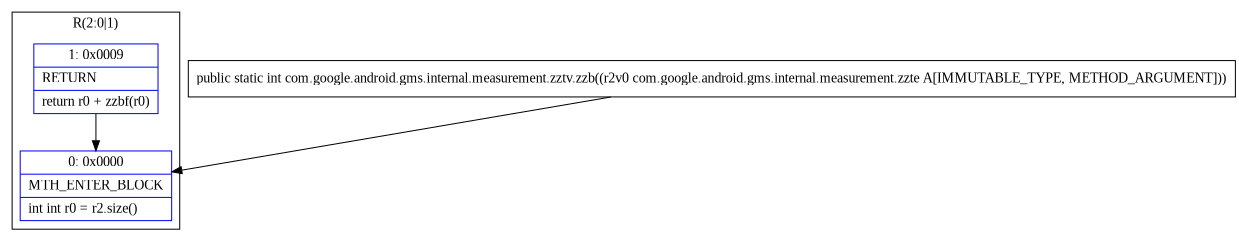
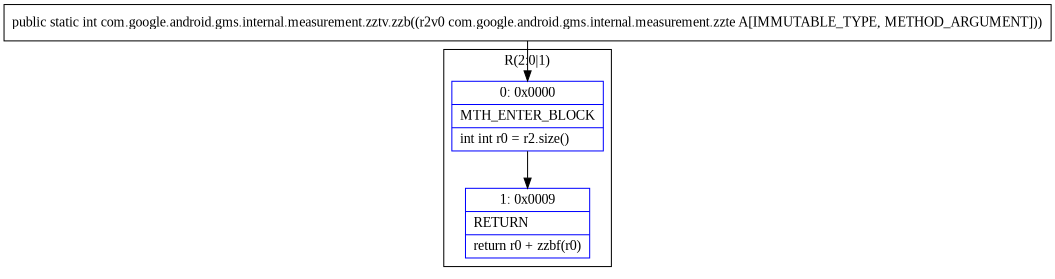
(96, 127) -> (528, 165)
